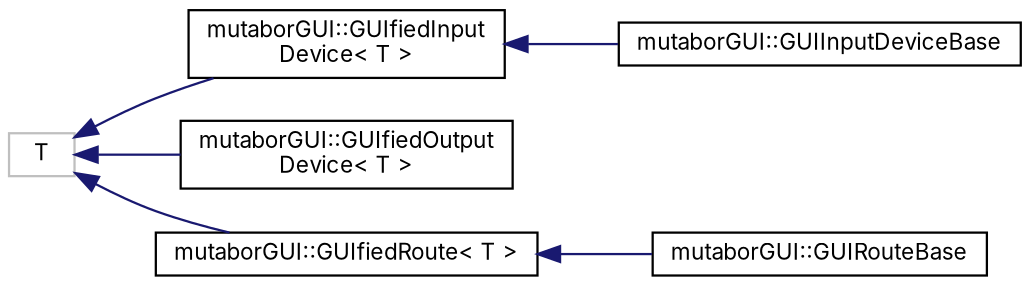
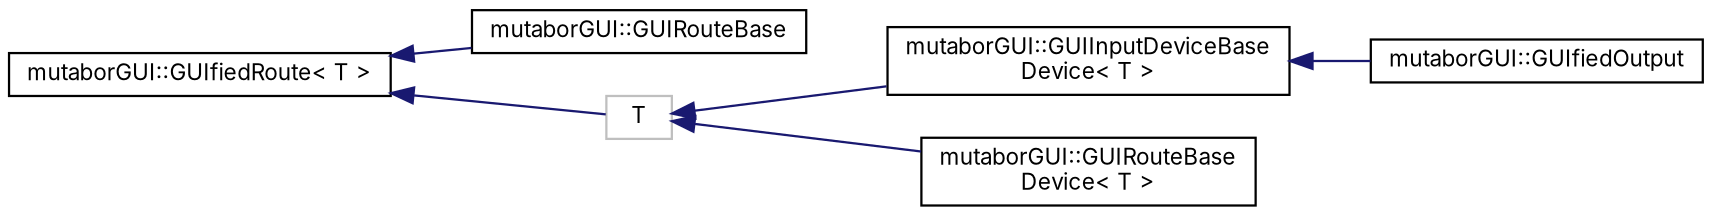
(347, 44) -> (1089, 61)
(820, 44) -> (1537, 61)
(347, 155) -> (1089, 172)
(161, 213) -> (510, 105)
